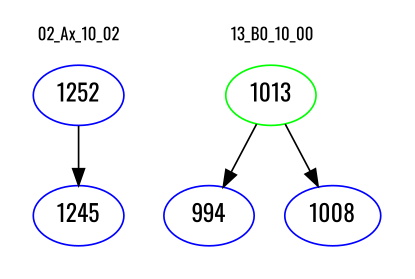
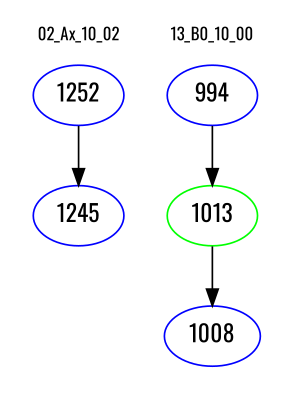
(244, 148) -> (212, 147)
